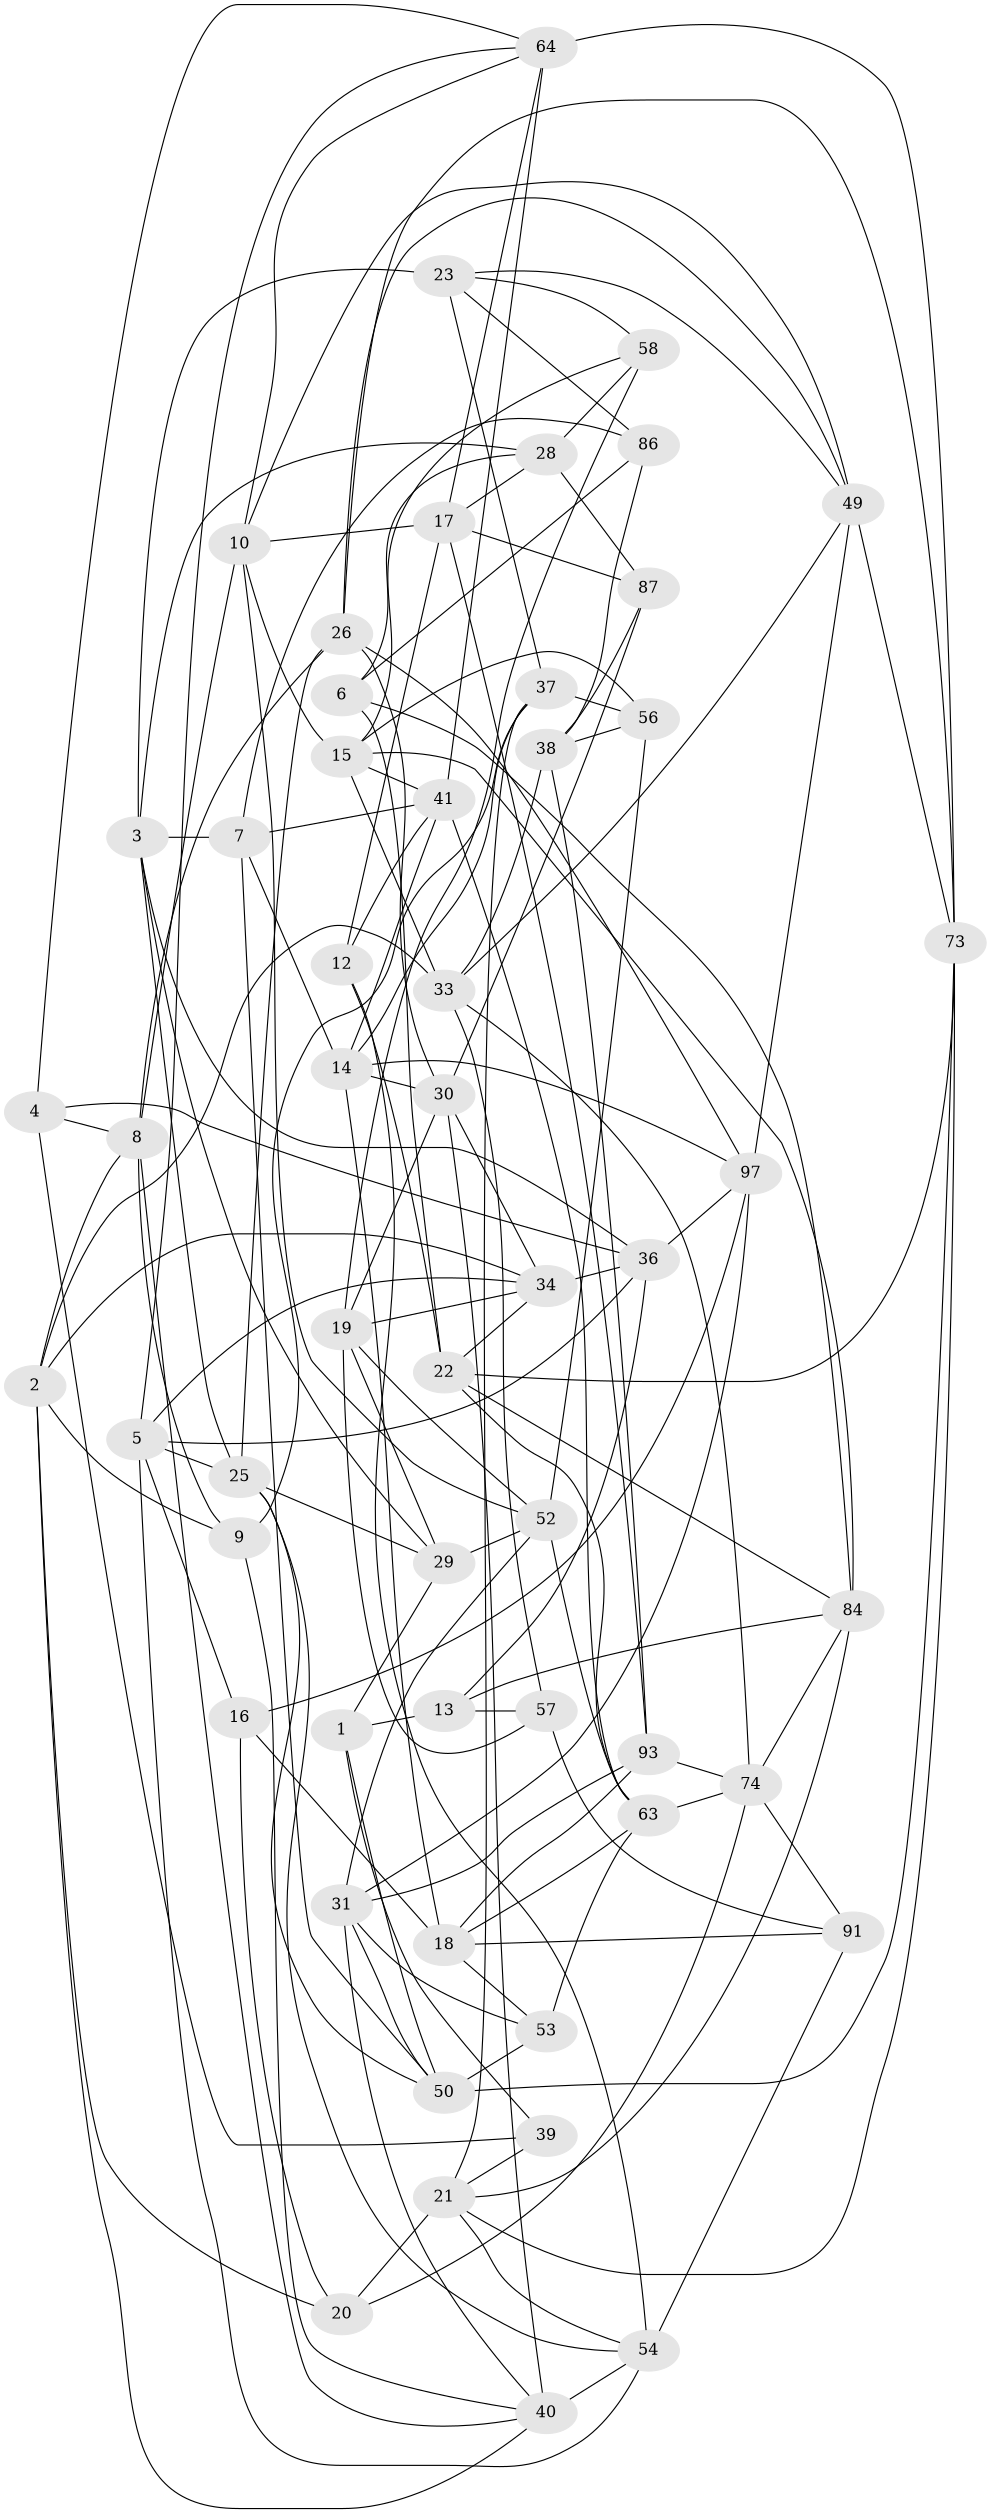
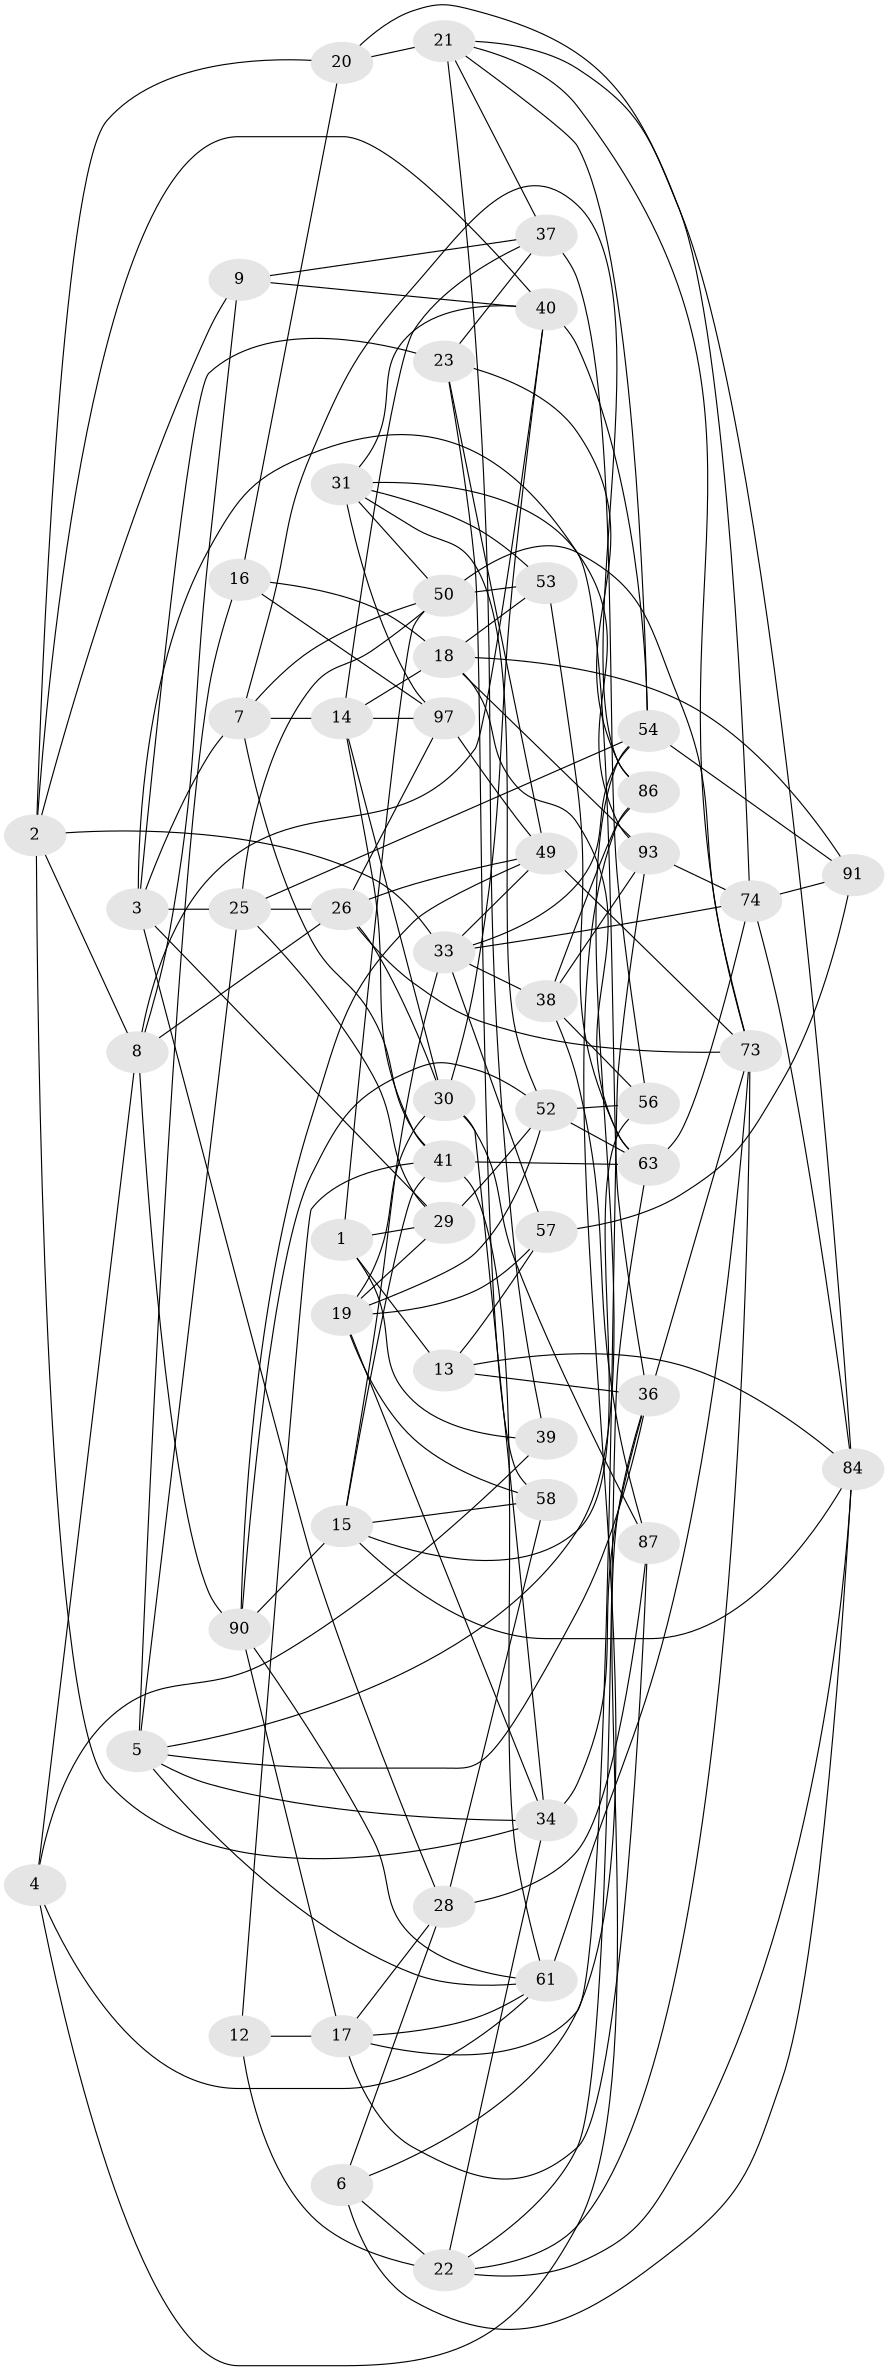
(546, 48) -> (546, 1981)
(240, 544) -> (240, 1630)
(700, 1217) -> (700, 1223)
(384, 1614) -> (573, 889)
